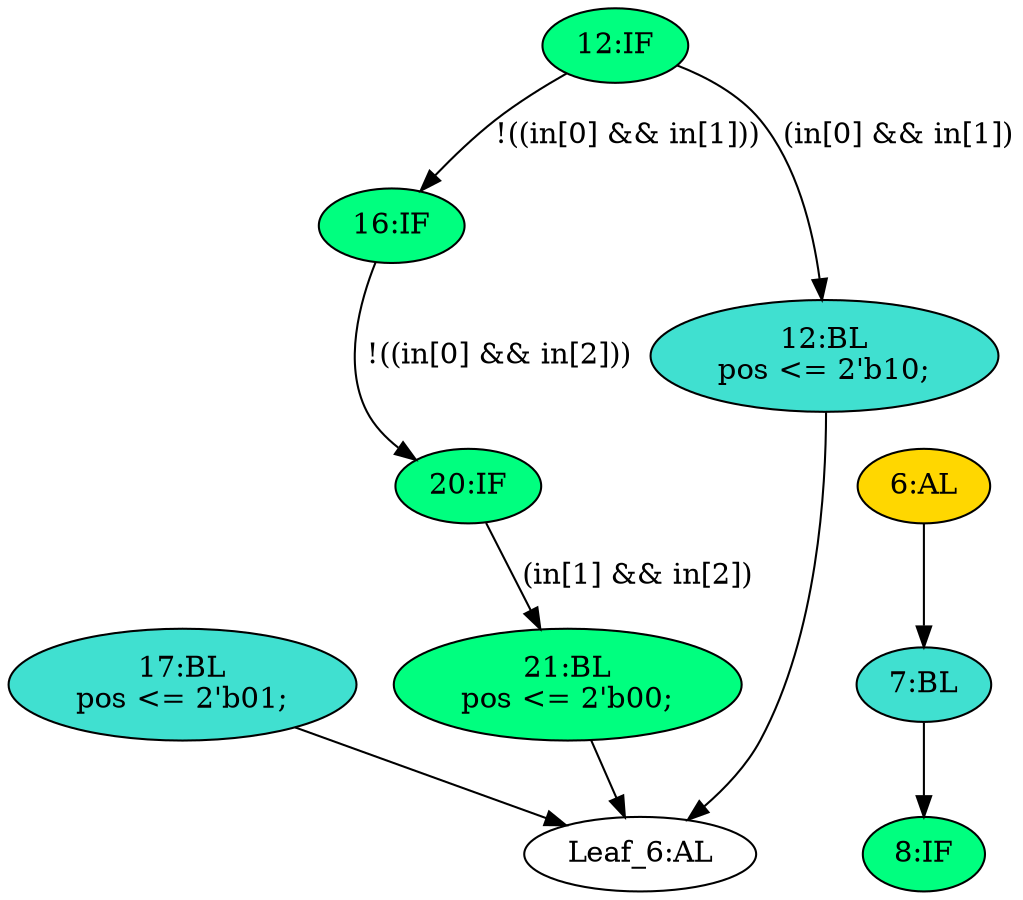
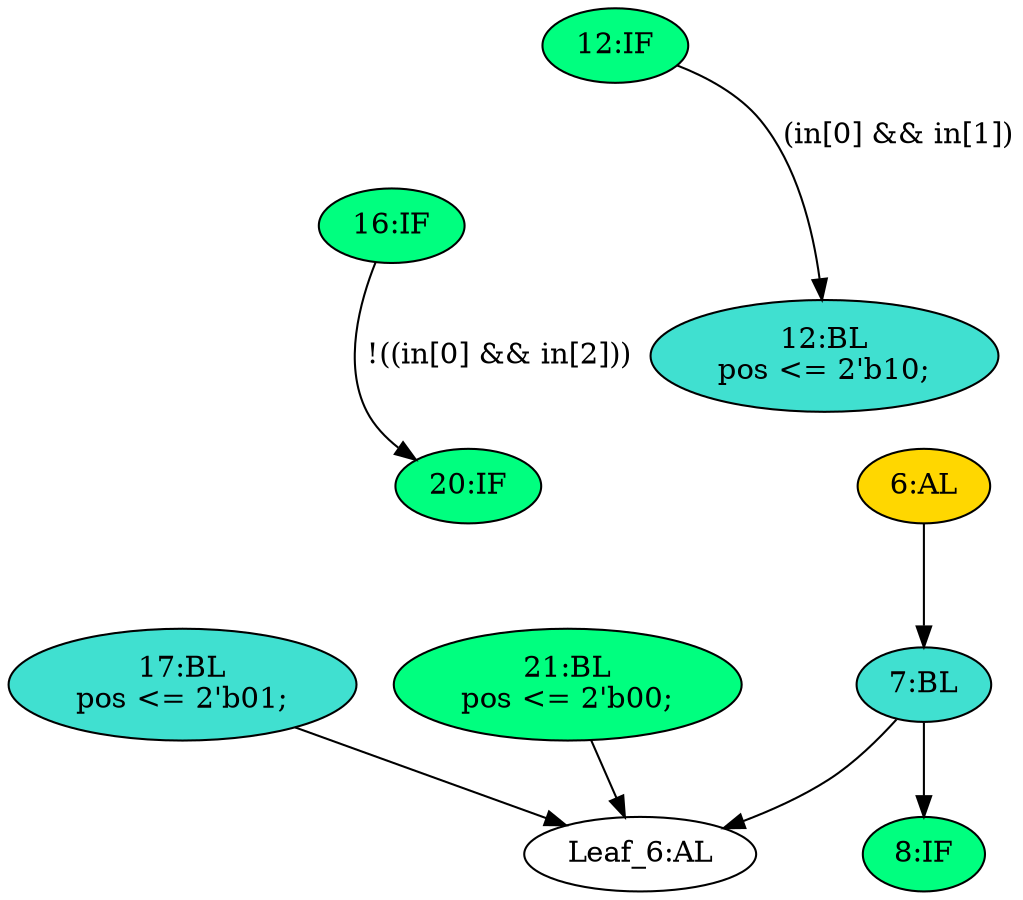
(497, 119) -> none
(508, 566) -> none
(803, 623) -> (827, 781)
